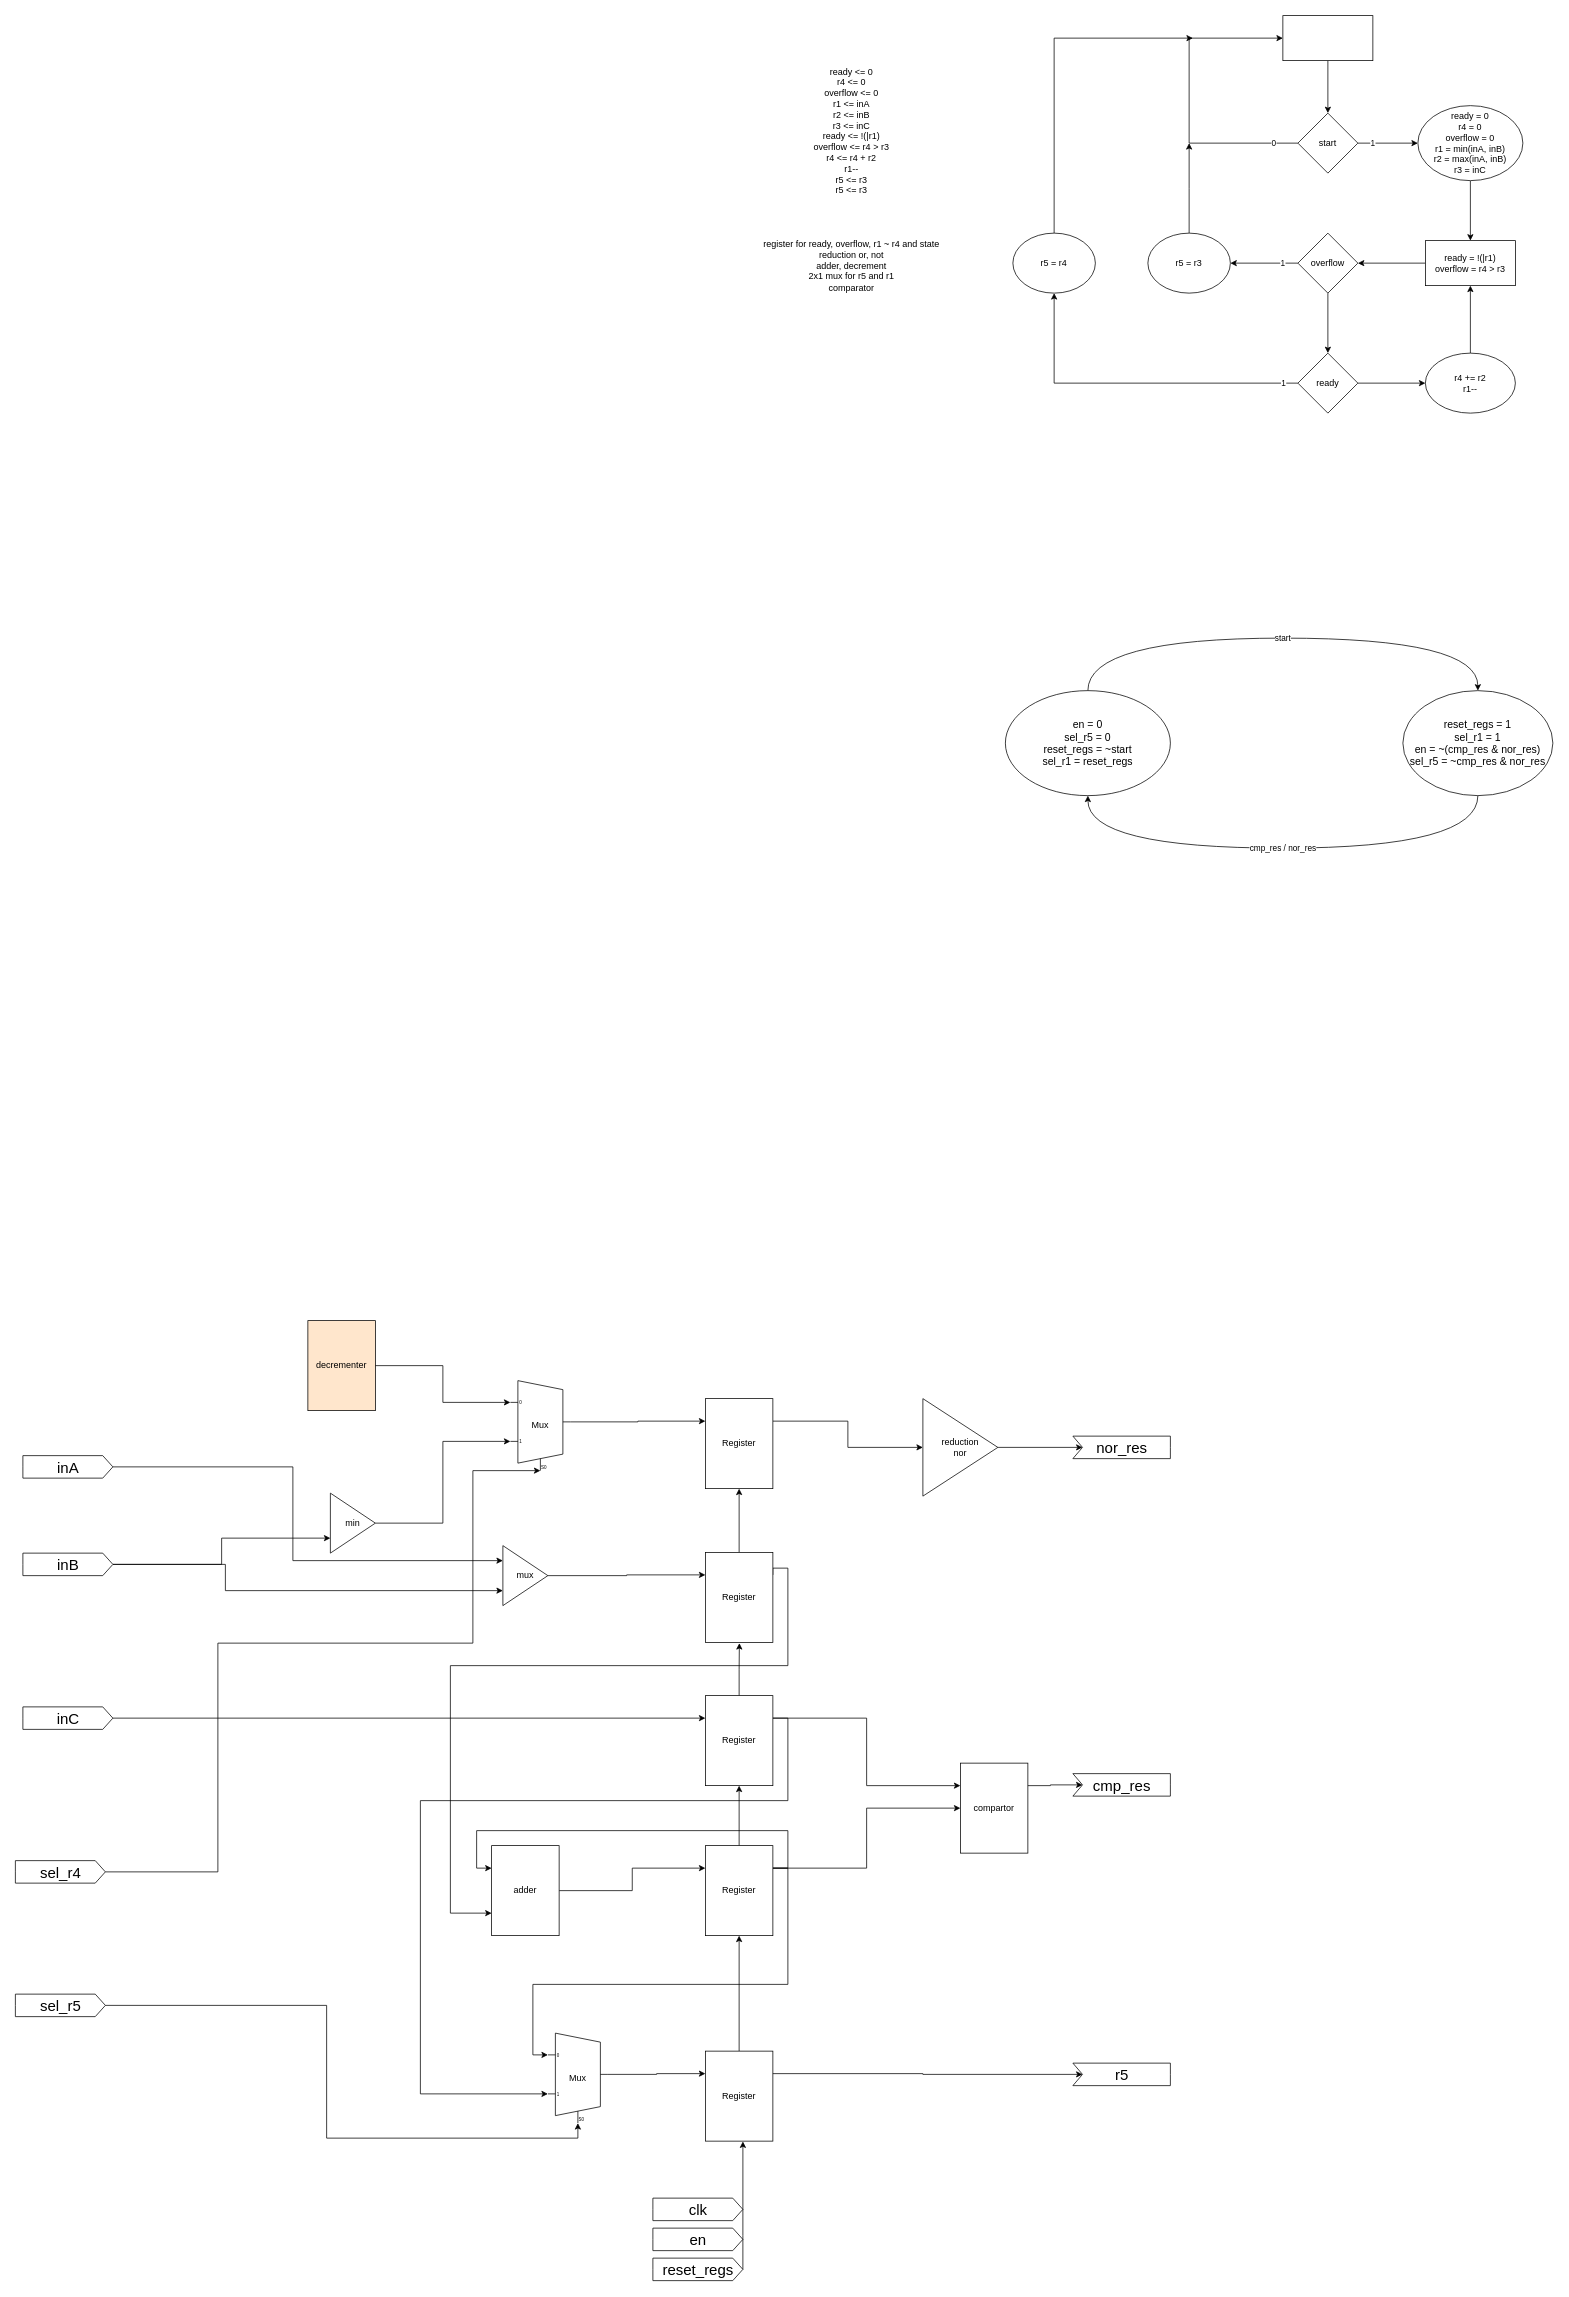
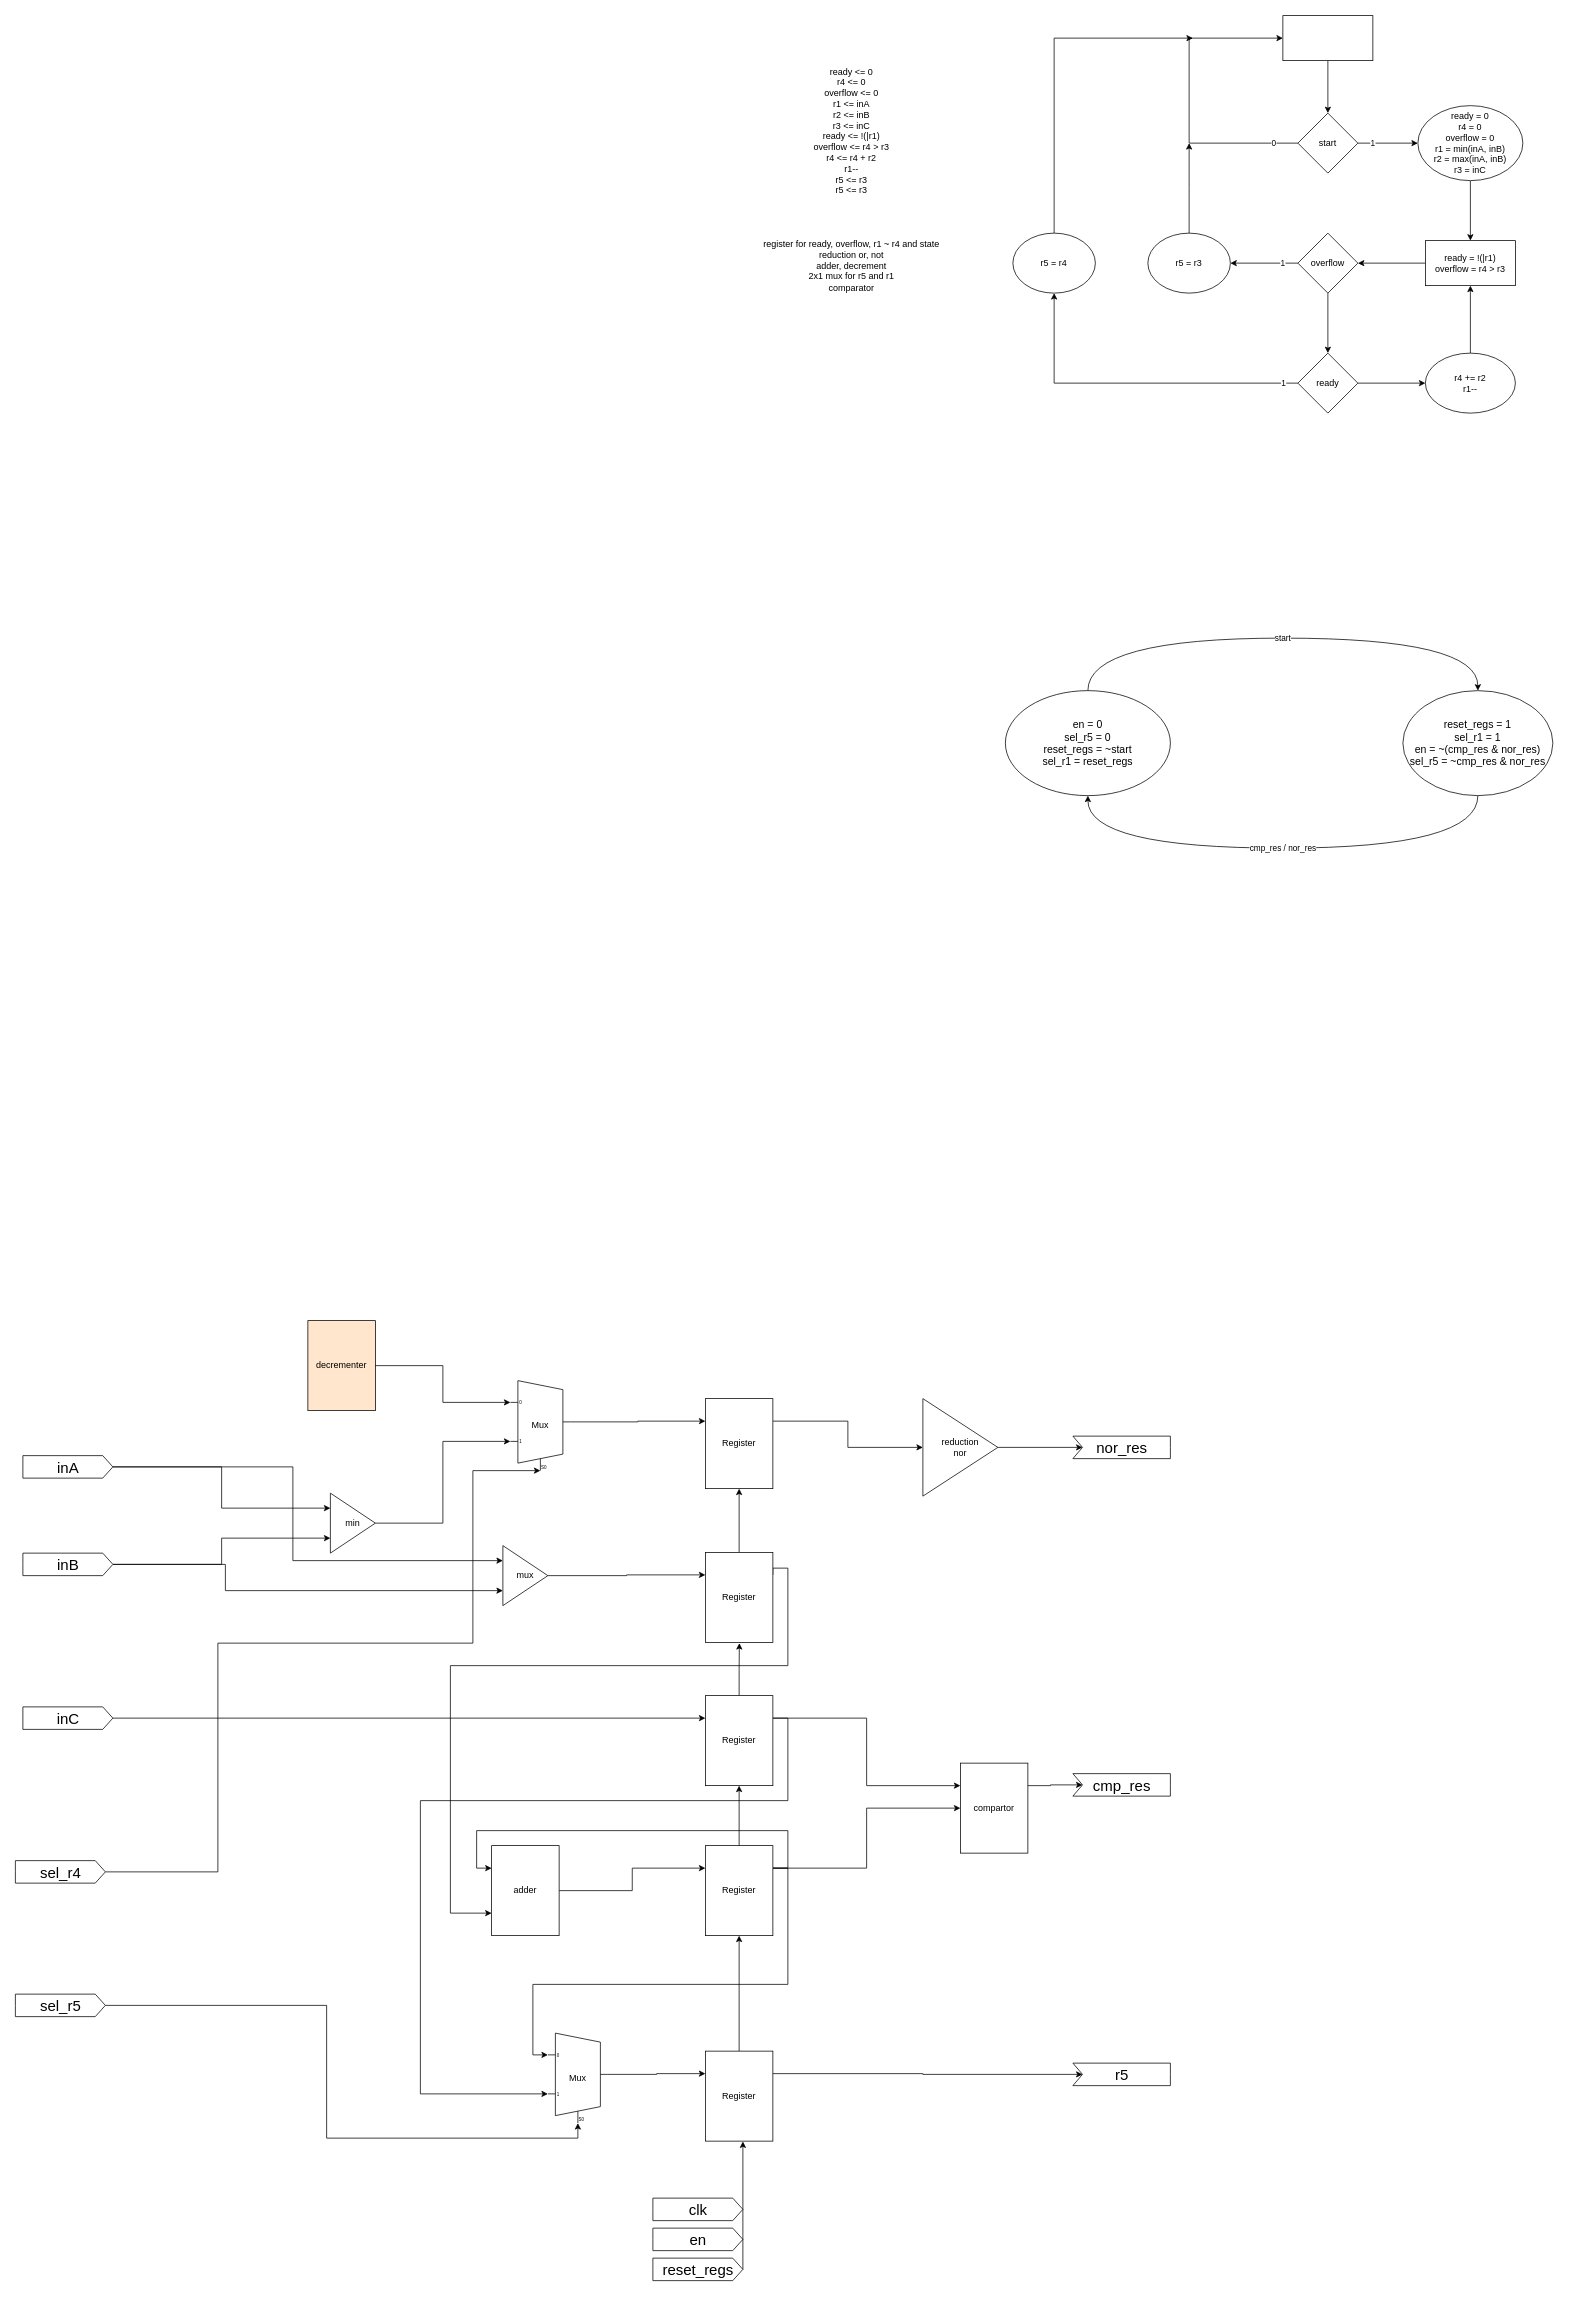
none -> (222, 1488)
